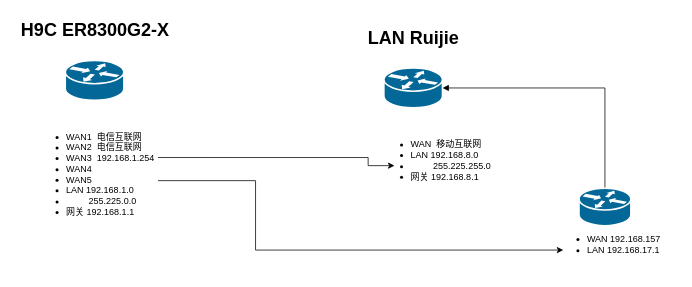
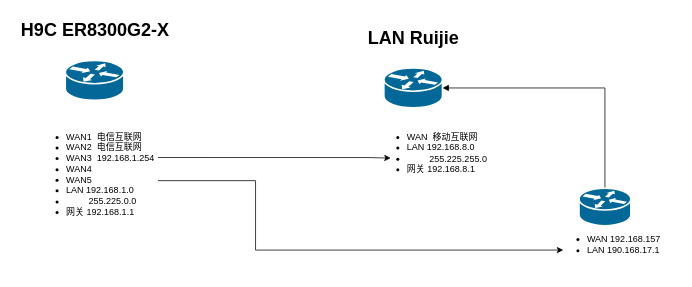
(443, 160) -> (439, 152)
(593, 244) -> (593, 244)
